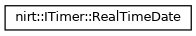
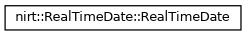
(98, 18) -> (123, 18)
